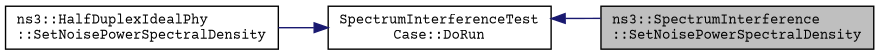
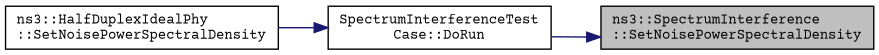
(583, 18) -> (569, 37)
